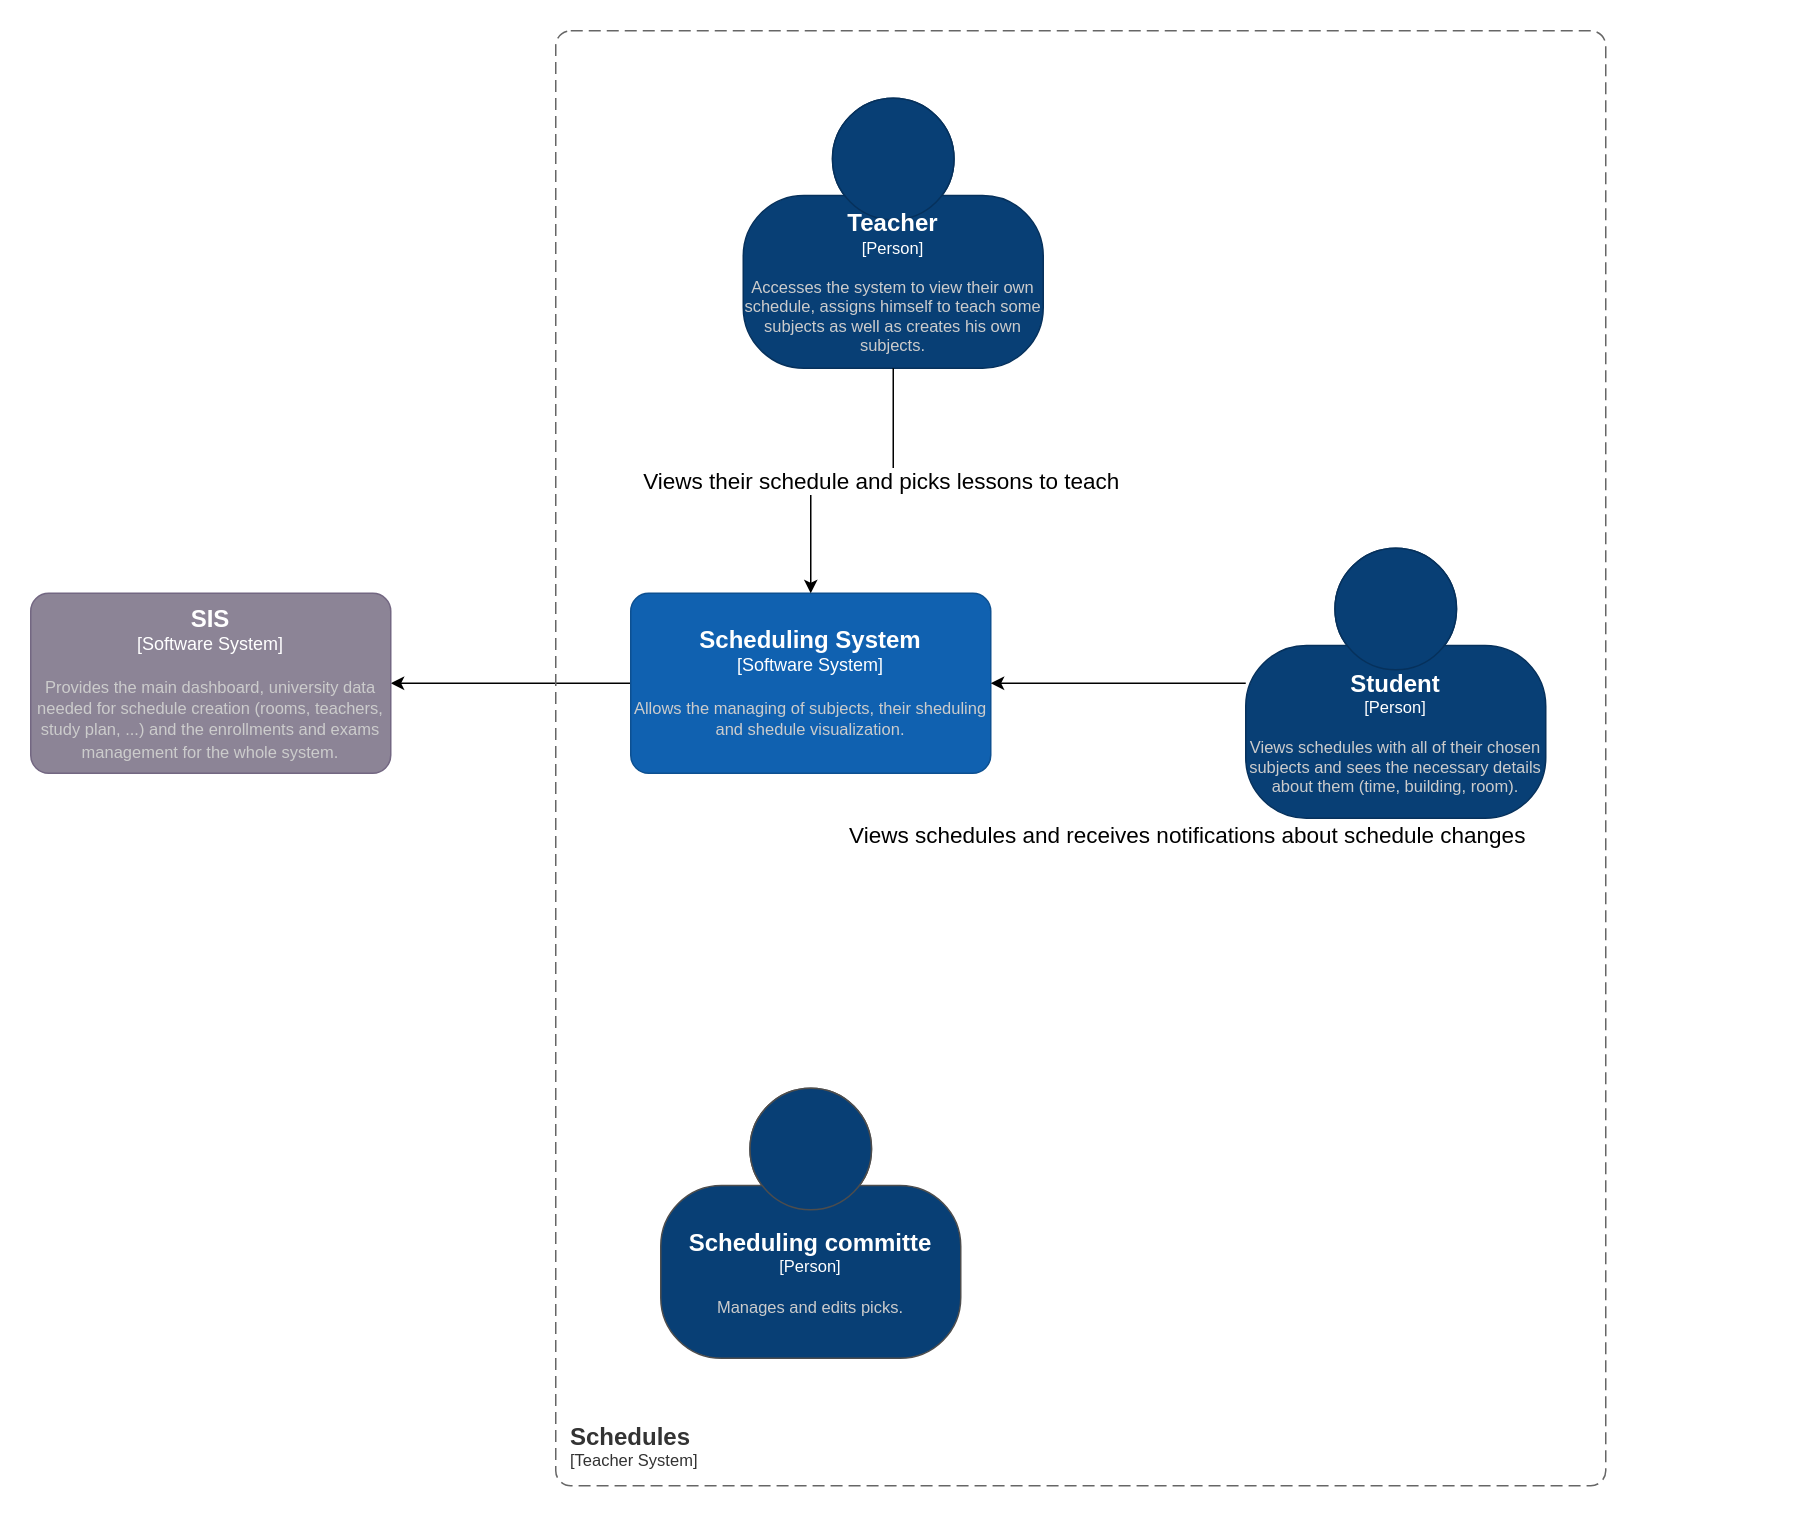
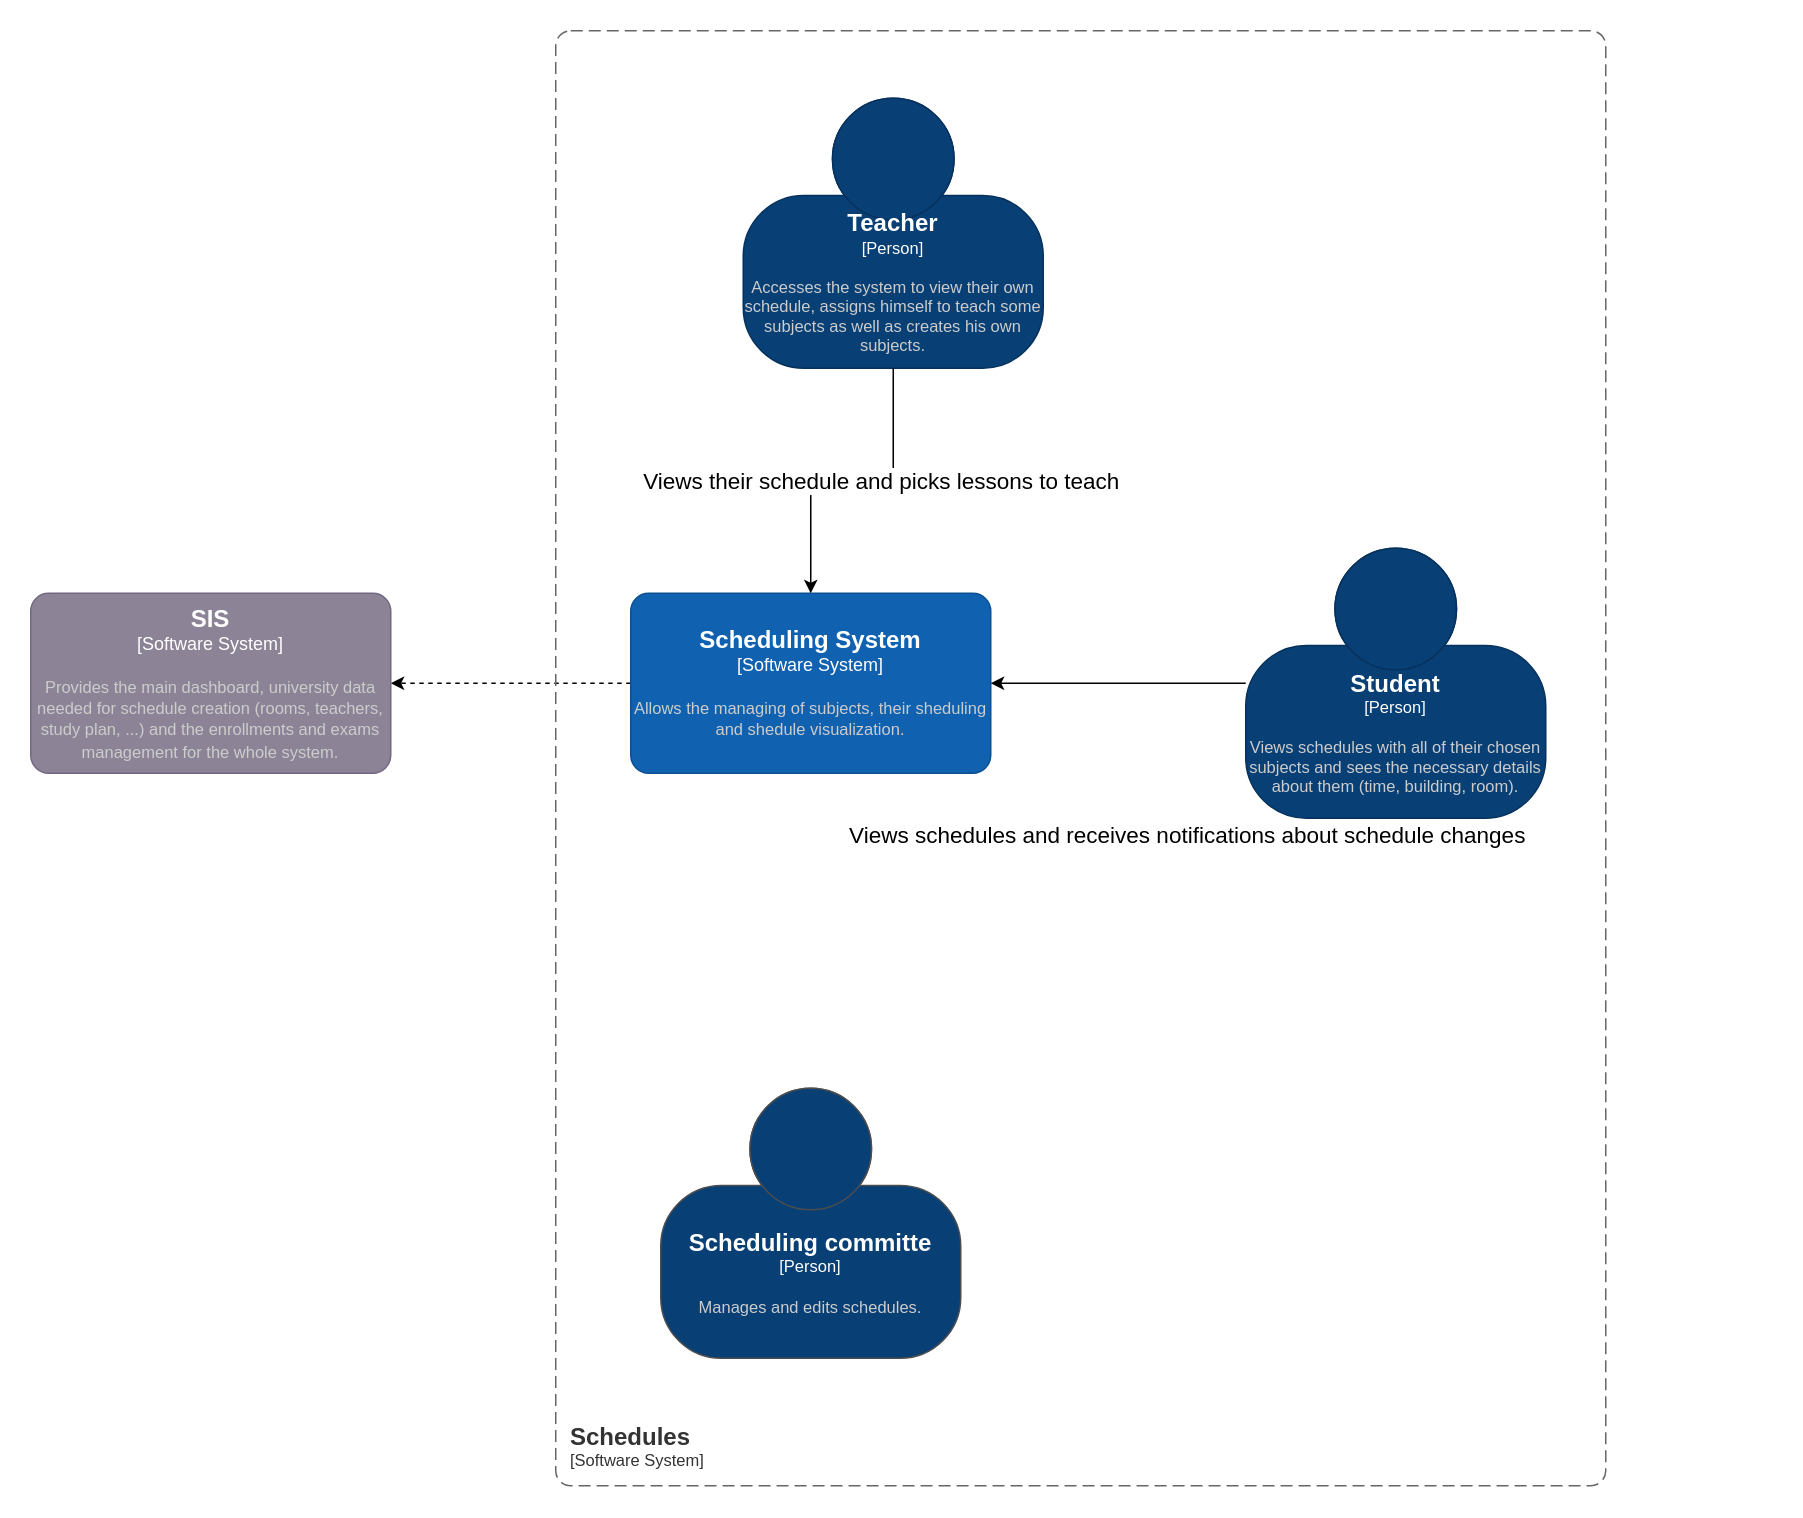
(516, 683) -> (516, 683)
(811, 1273) -> (811, 1273)
(643, 1449) -> (647, 1449)
